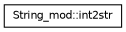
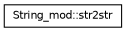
(63, 16) -> (63, 16)
